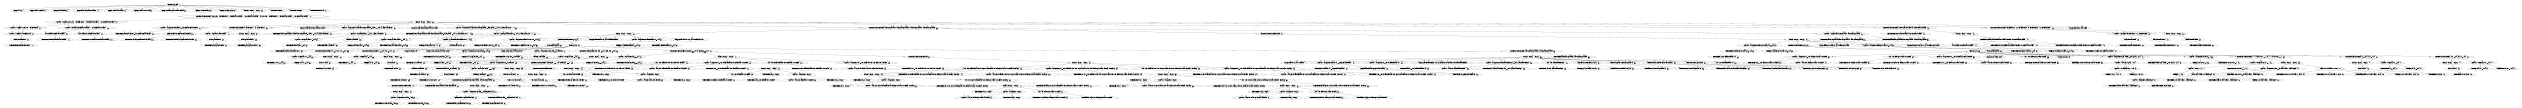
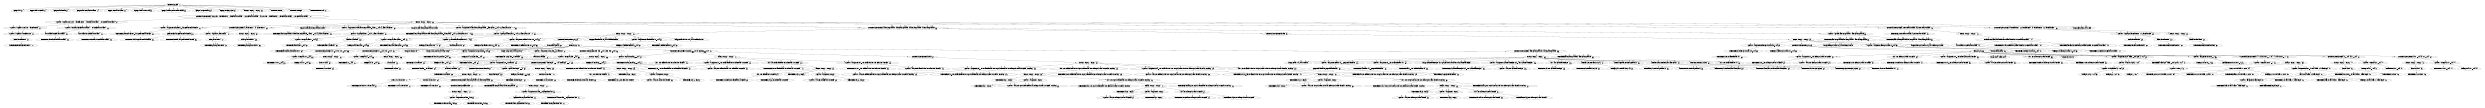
(2237, 69) -> none
